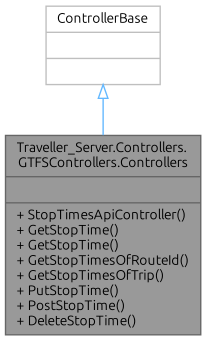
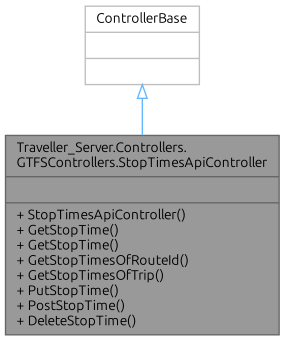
(103, 163) -> (142, 163)
